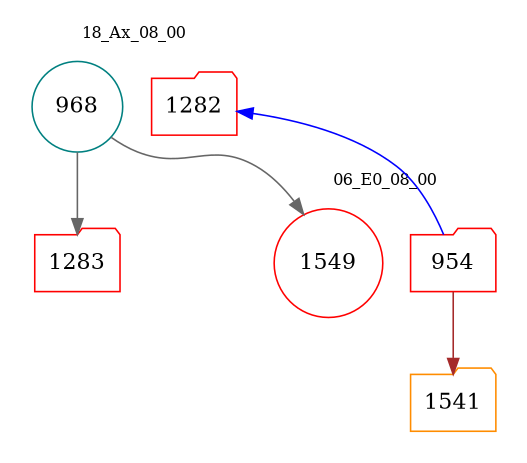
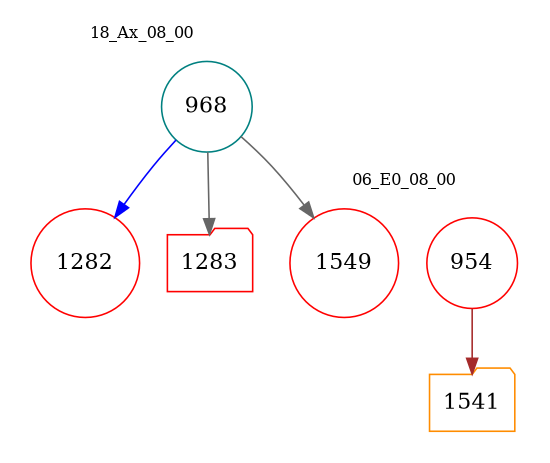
(194, 107) -> (85, 263)
(367, 148) -> (149, 171)
(453, 263) -> (472, 263)
